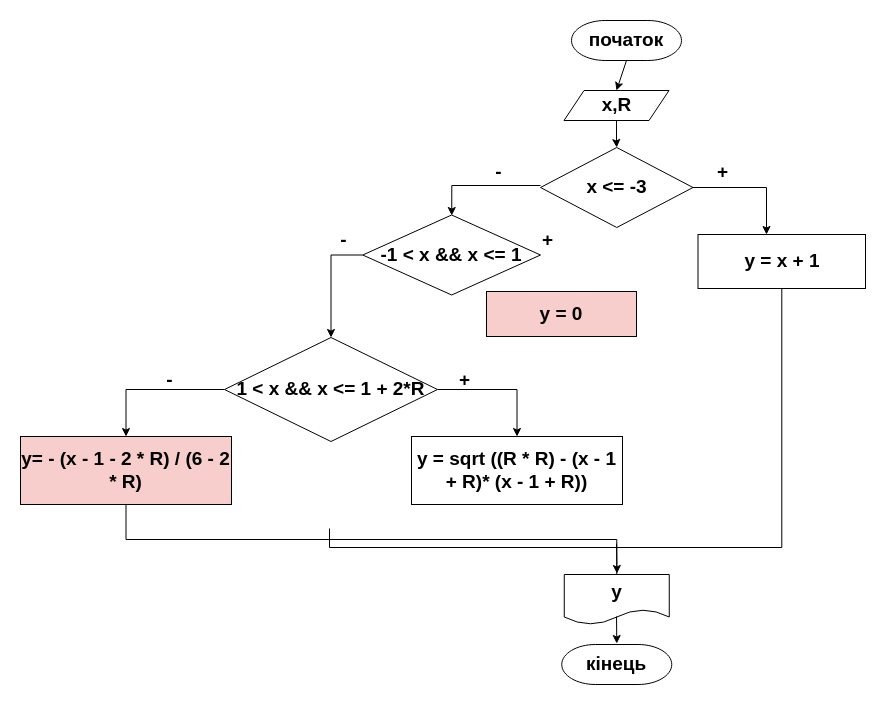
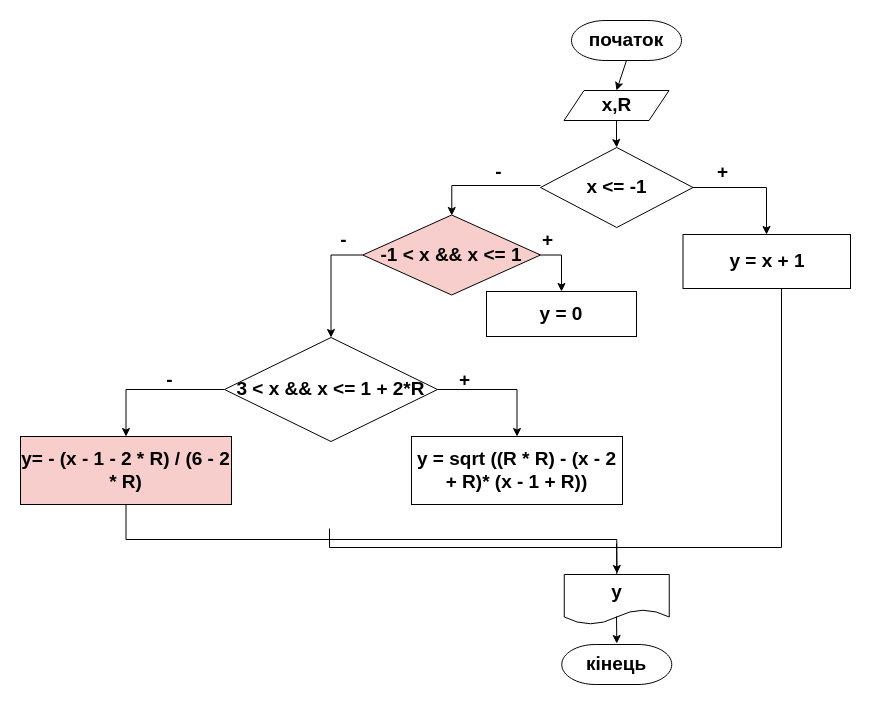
(617, 188) -> (617, 188)
(452, 255) -> (452, 255)
none -> (562, 259)
(782, 262) -> (767, 262)
(562, 314) -> (562, 314)
(331, 390) -> (331, 390)
(517, 471) -> (517, 471)
